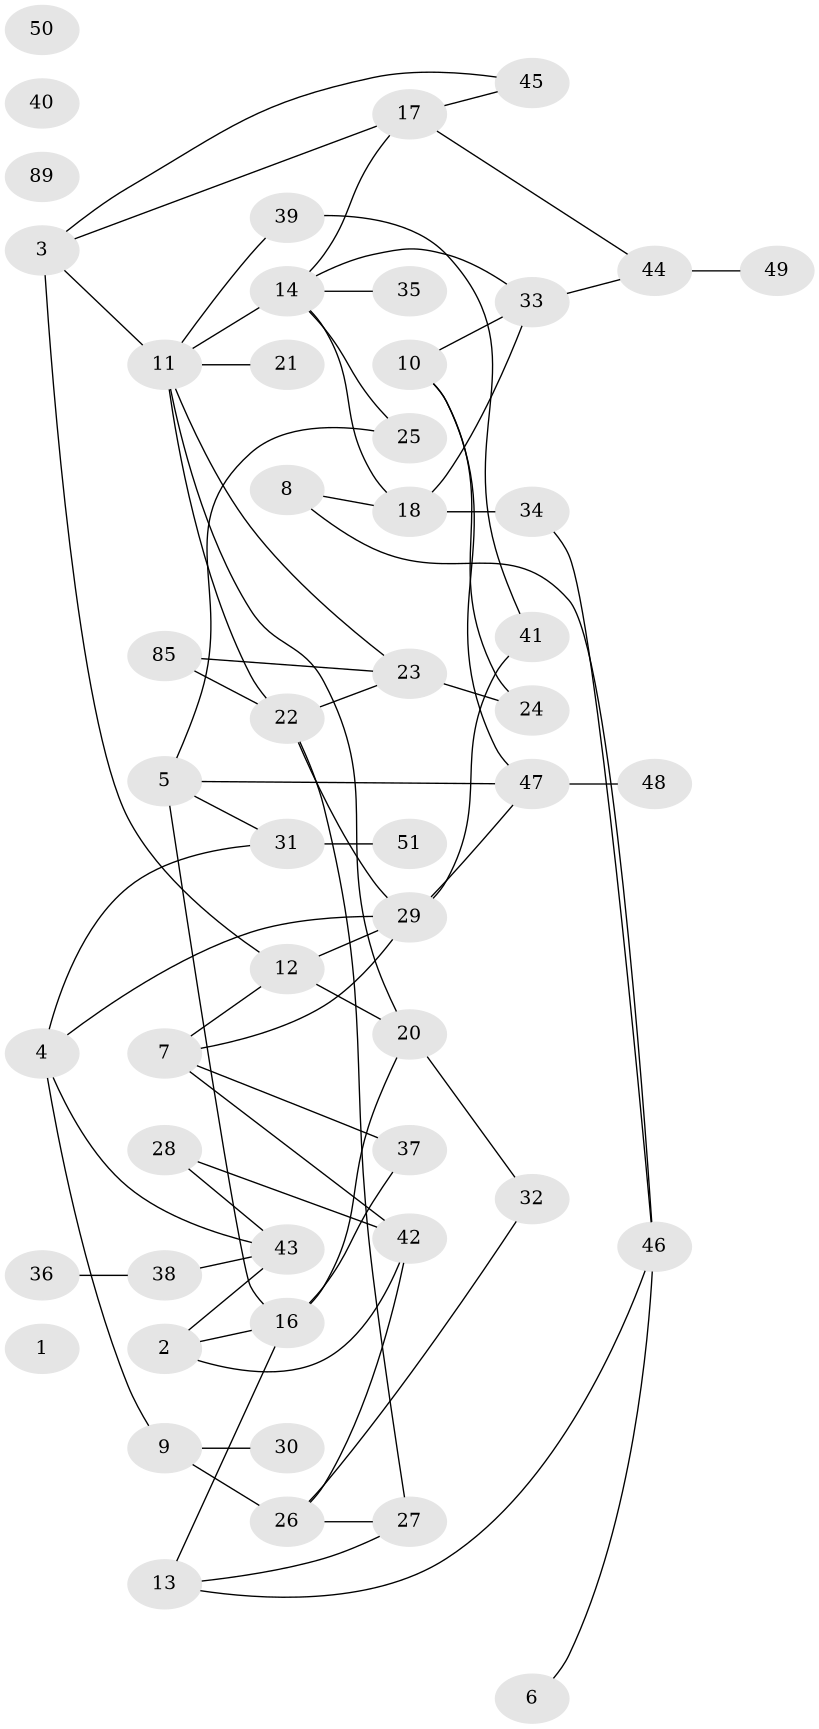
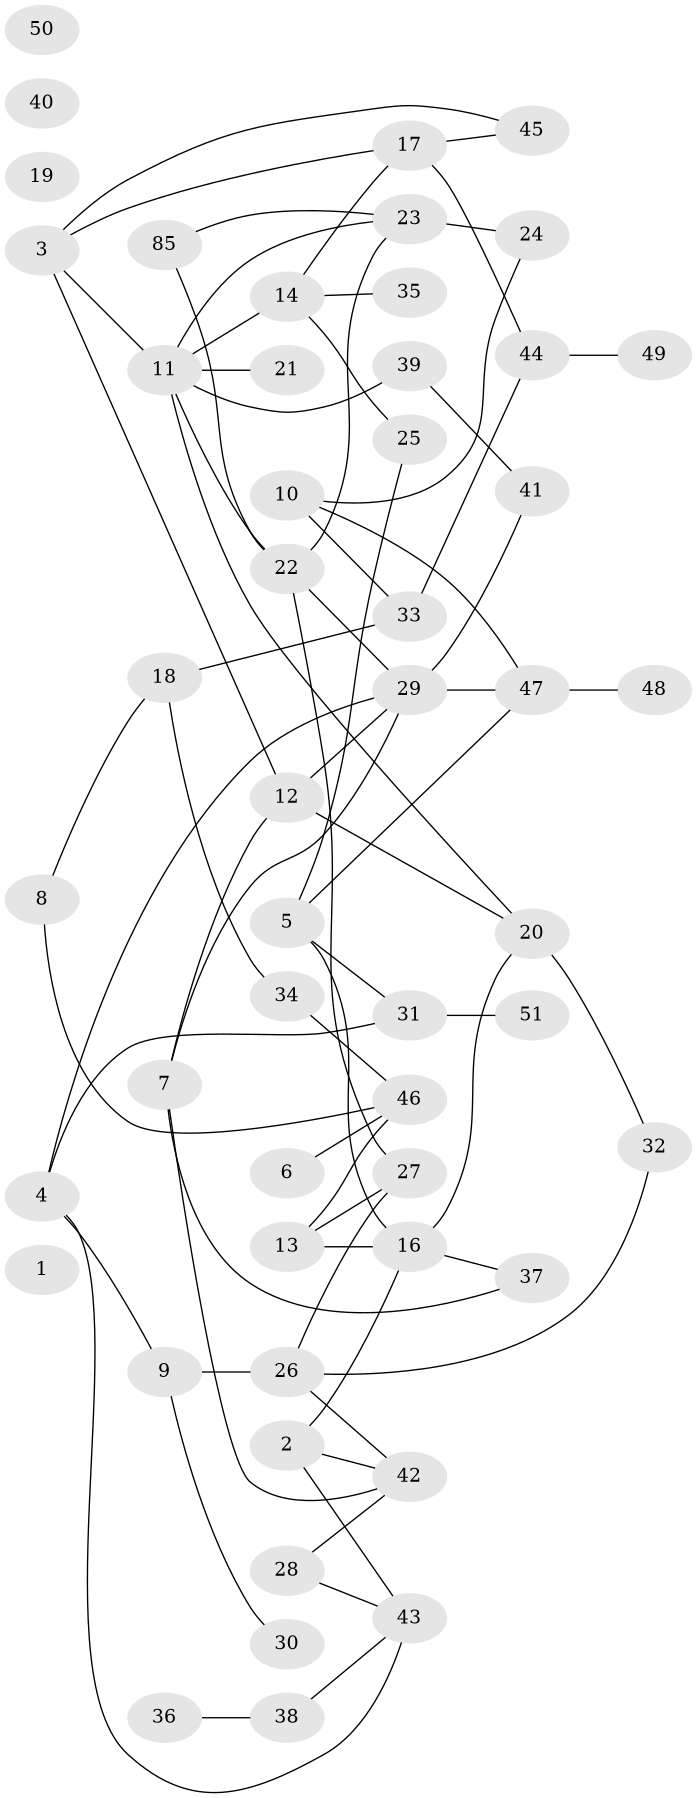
(42, 177) -> (42, 177)
(413, 249) -> none
(348, 402) -> none
